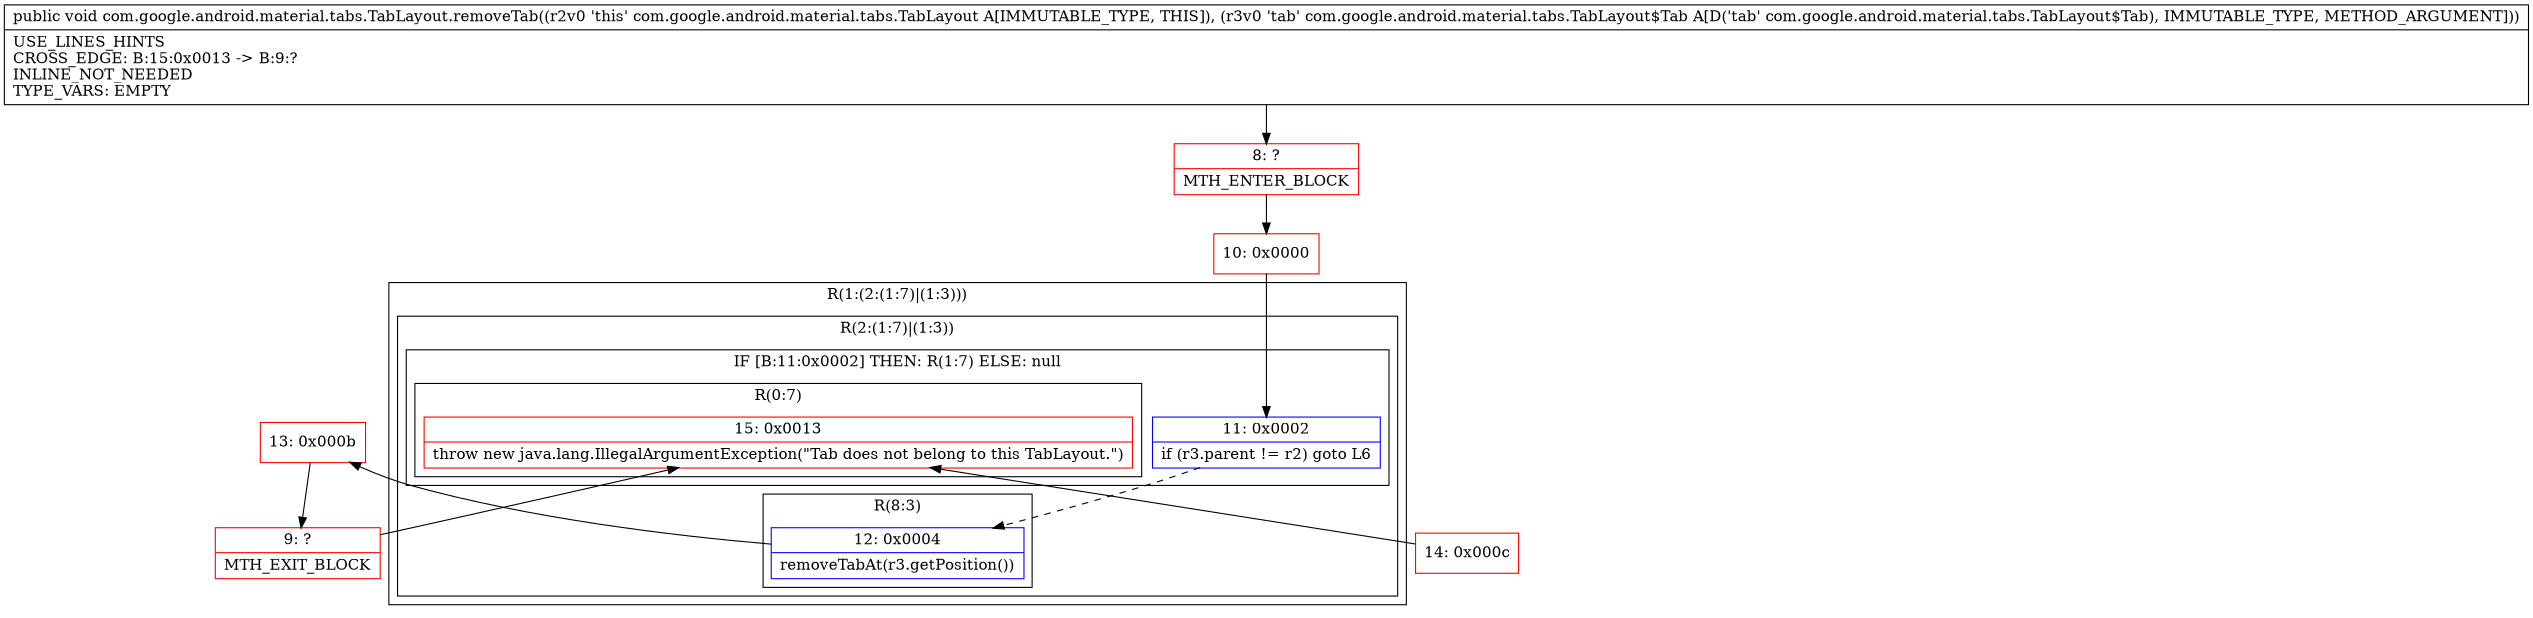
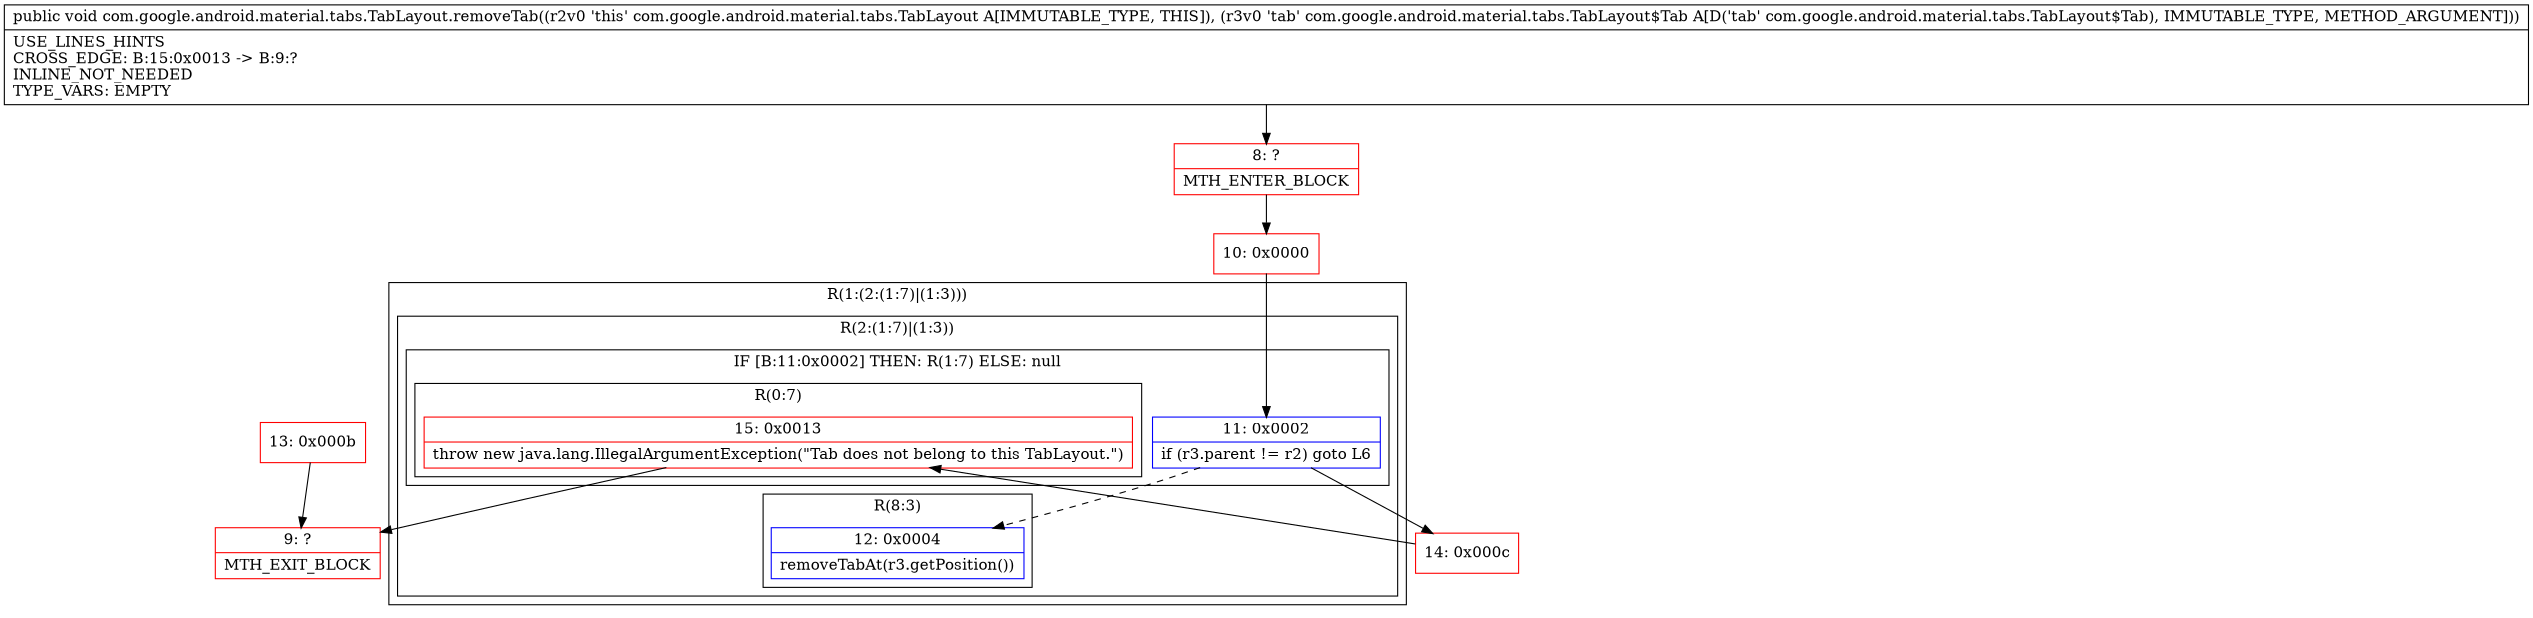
none -> (1367, 498)
(524, 503) -> (529, 498)
(563, 518) -> none
